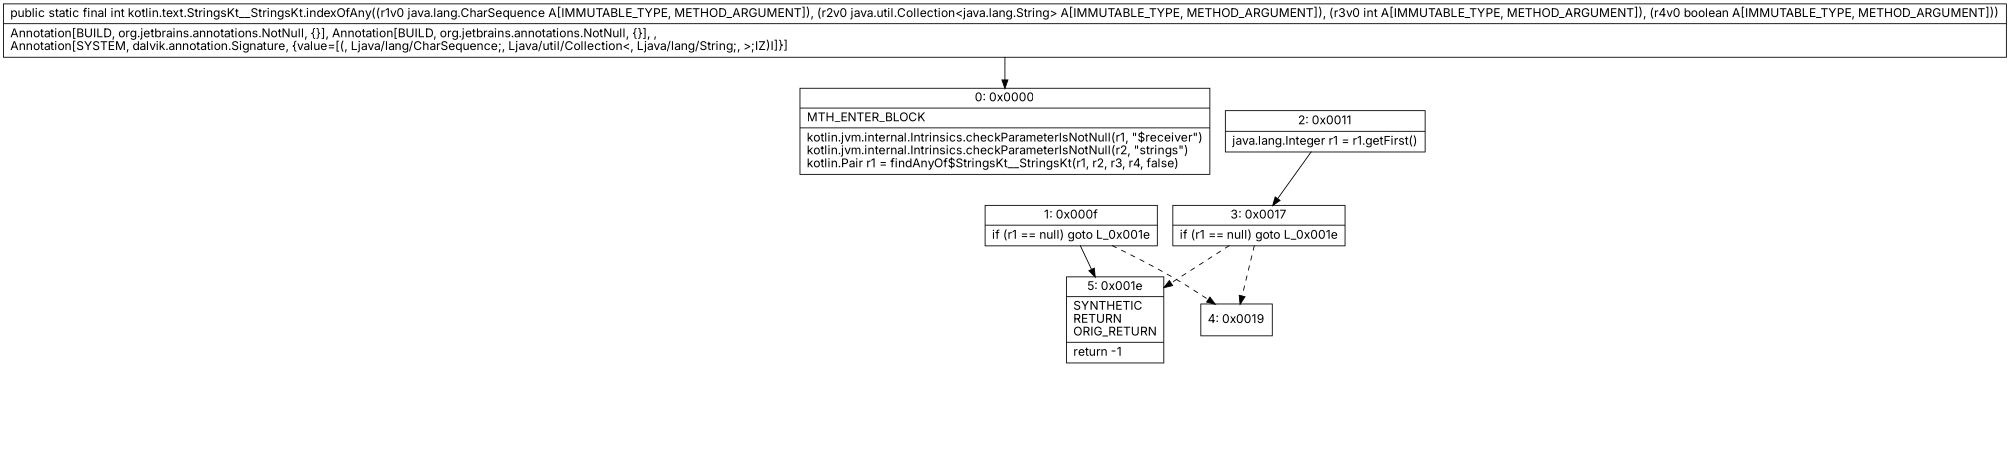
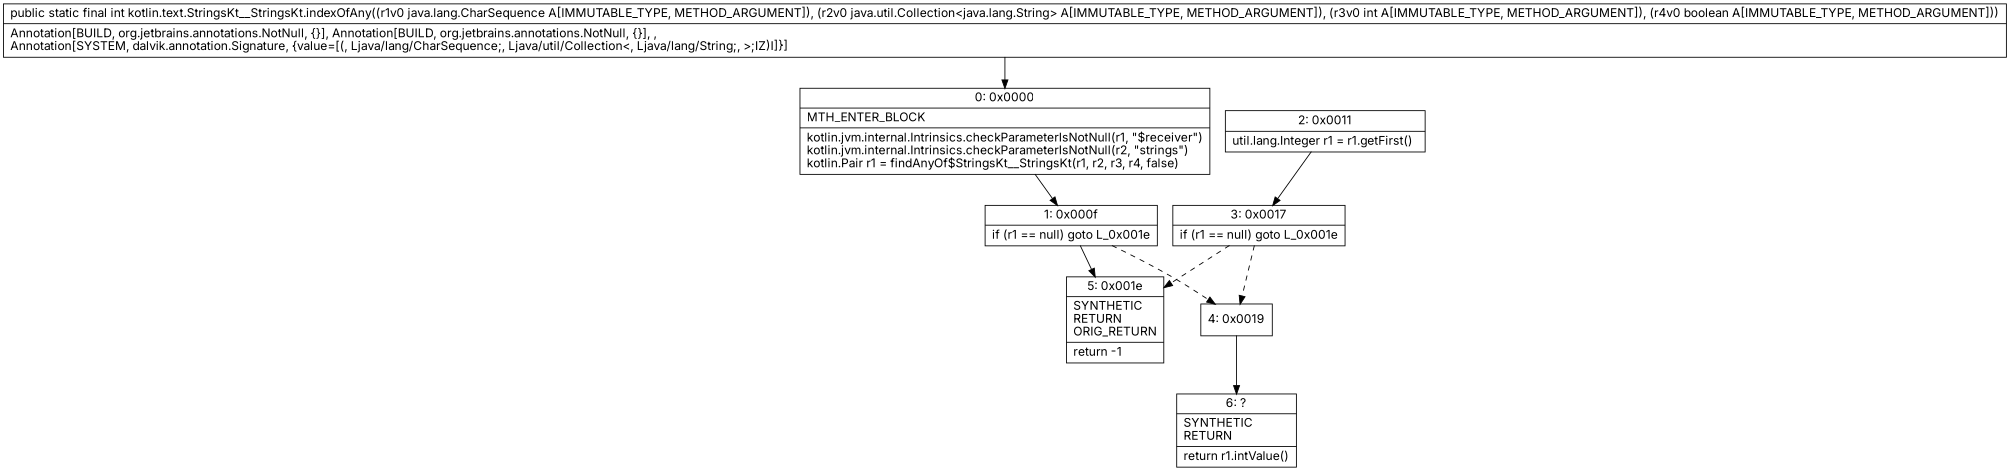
(1325, 141) -> (1323, 141)
none -> (1044, 186)
none -> (1237, 431)
